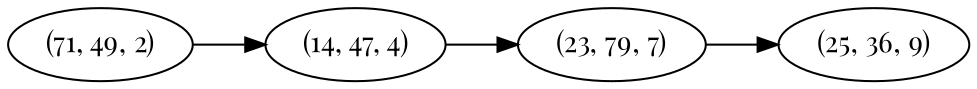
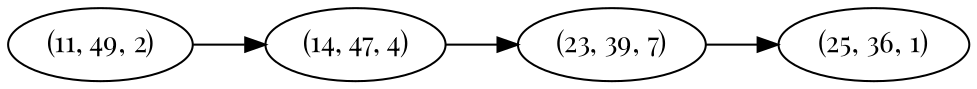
(100, 45) -> (100, 45)
(612, 45) -> (612, 45)
(874, 45) -> (874, 45)
